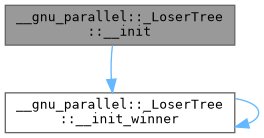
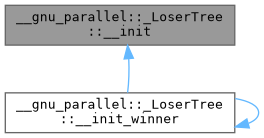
(111, 62) -> (129, 76)
